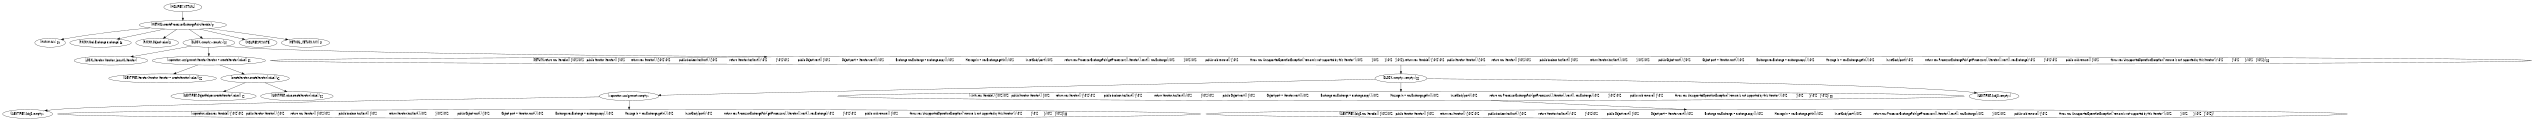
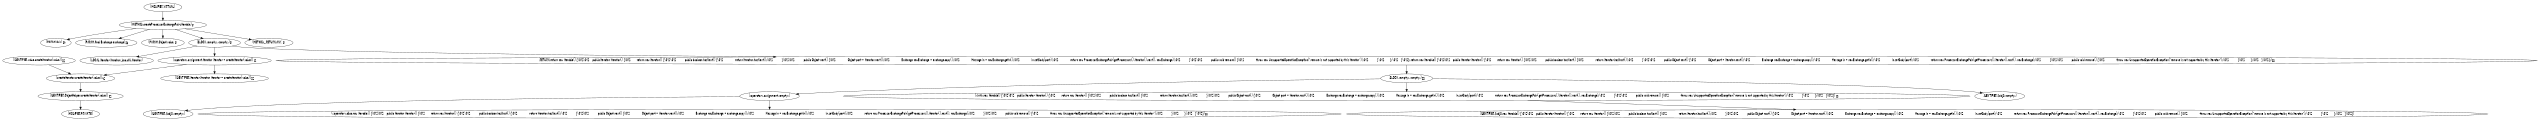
(221, 34) -> (81, 104)
(275, 87) -> (59, 69)
